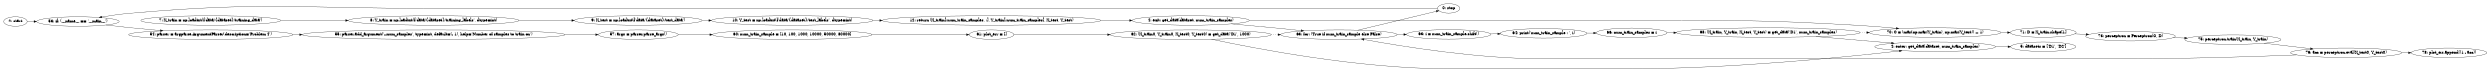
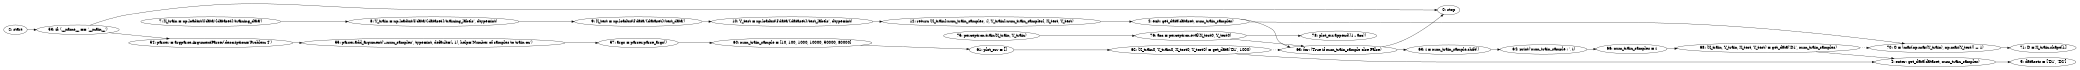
(769, 8) -> (761, 10)
(2130, 36) -> none
